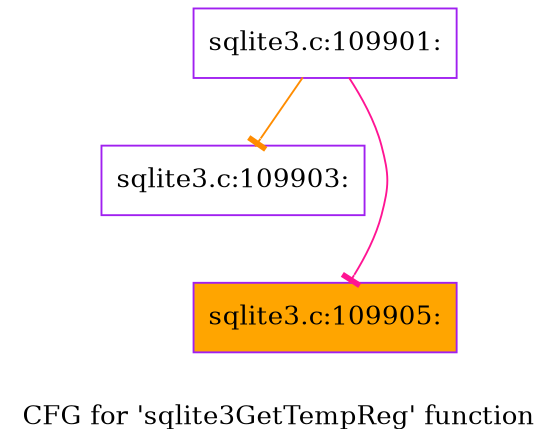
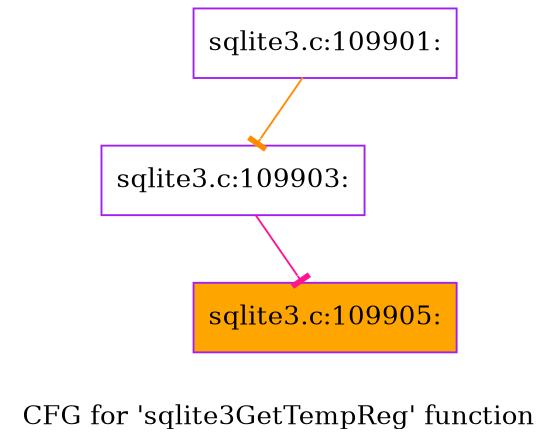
(387, 175) -> (276, 245)
